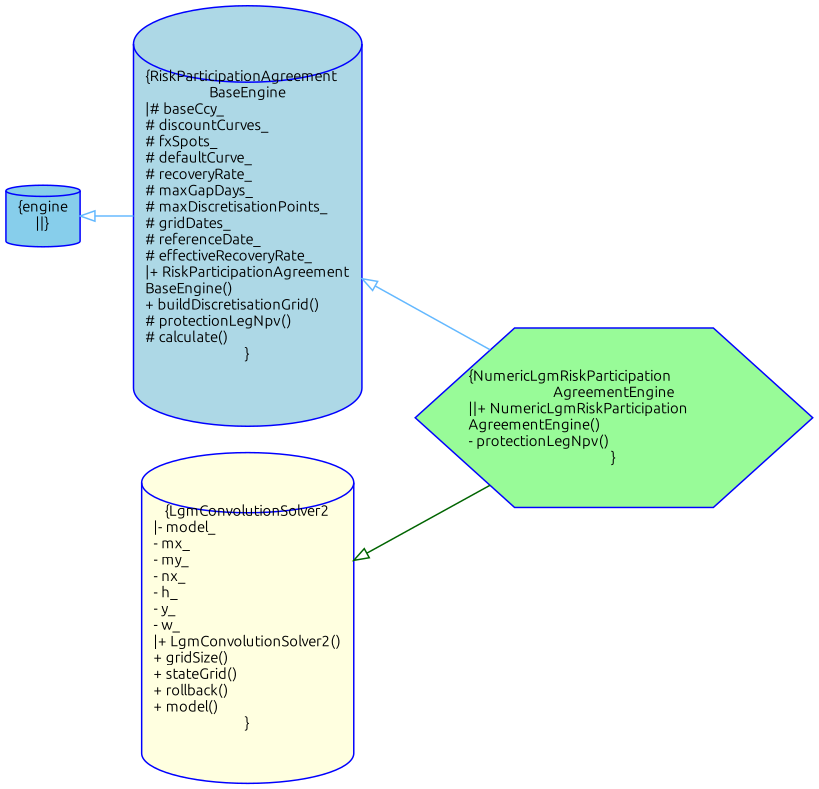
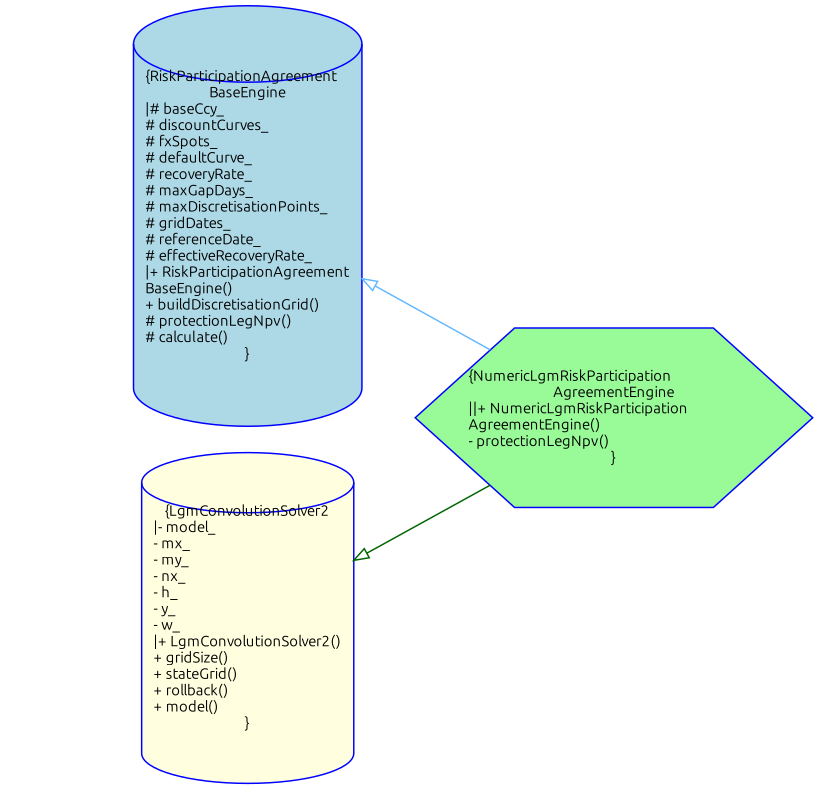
(43, 216) -> none
